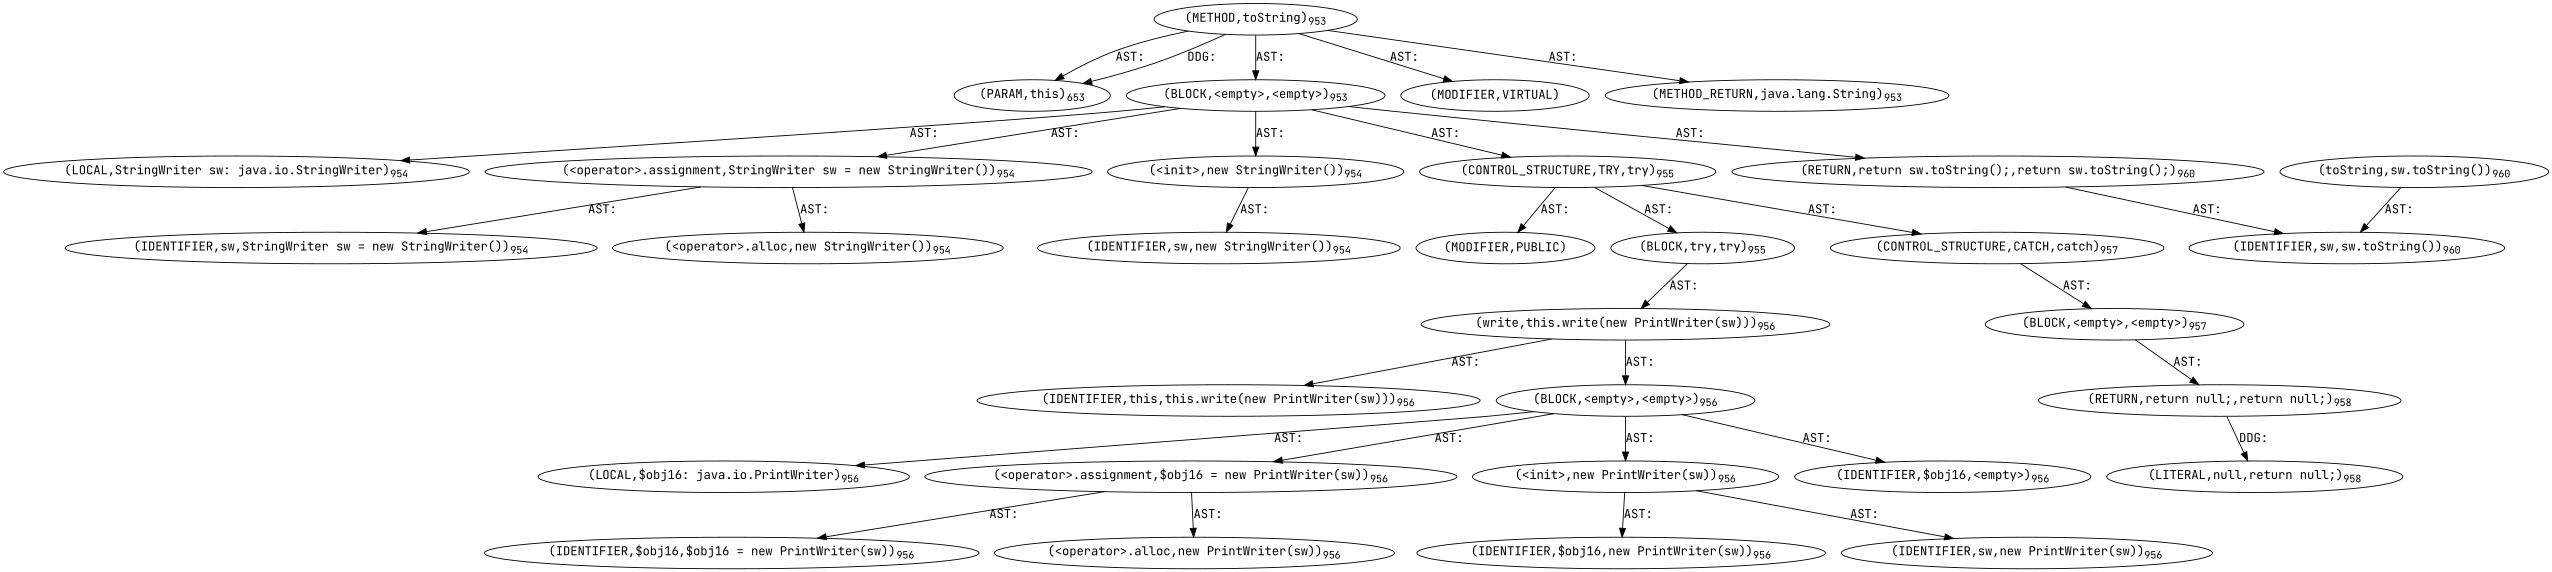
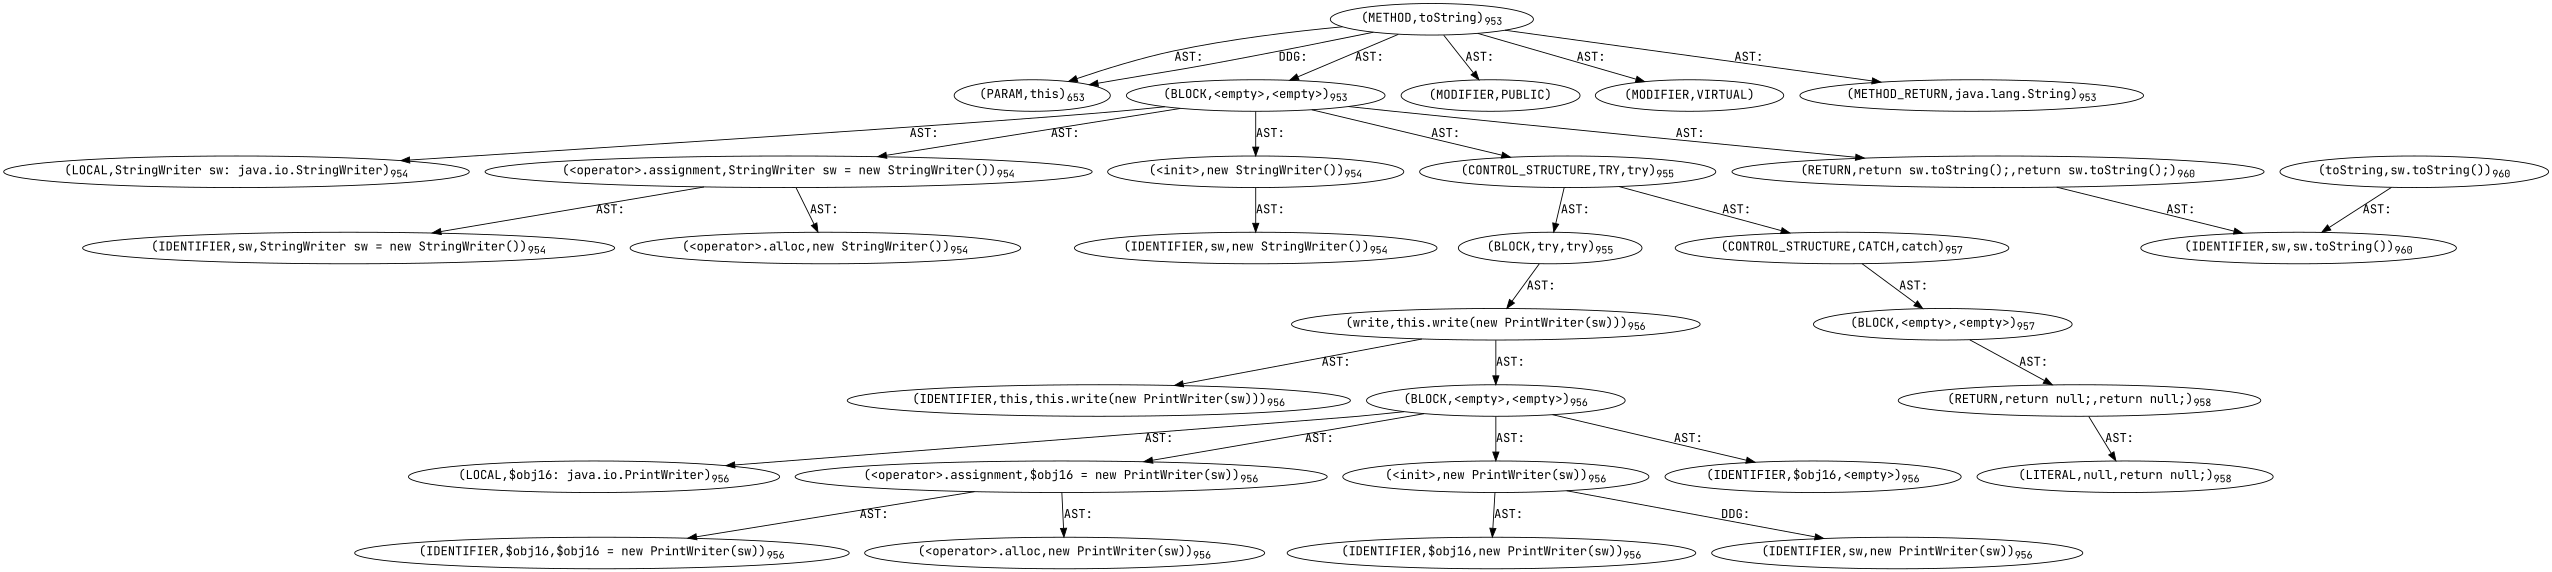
(1539, 207) -> (1459, 54)
(2257, 439) -> (2123, 439)
(1868, 515) -> (1739, 515)
